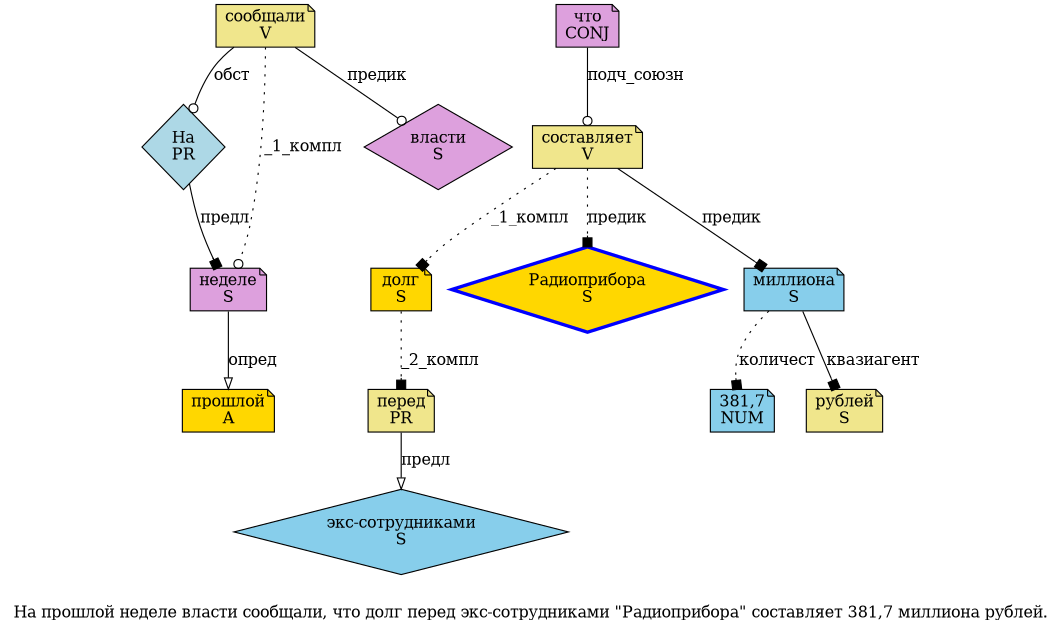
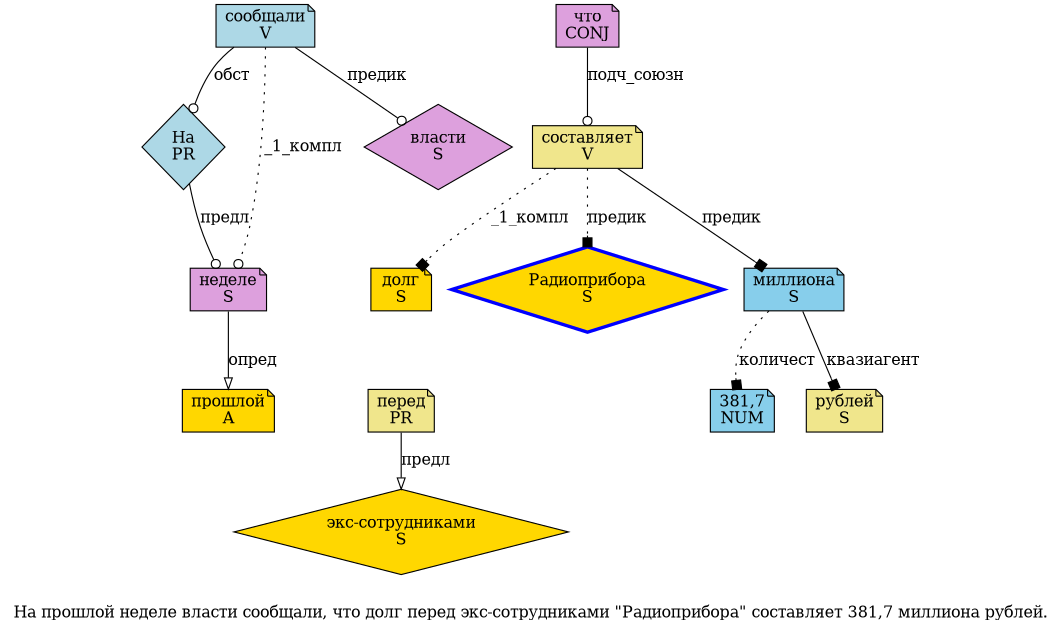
(265, 26) -> (265, 26)
(199, 223) -> (199, 223)
(401, 345) -> none
(401, 532) -> (401, 532)
